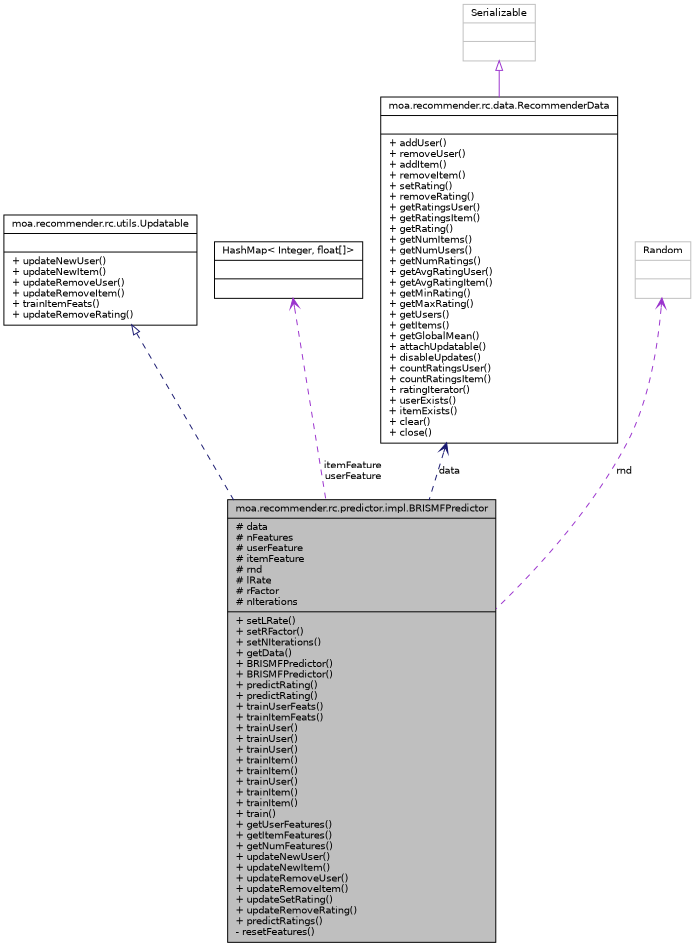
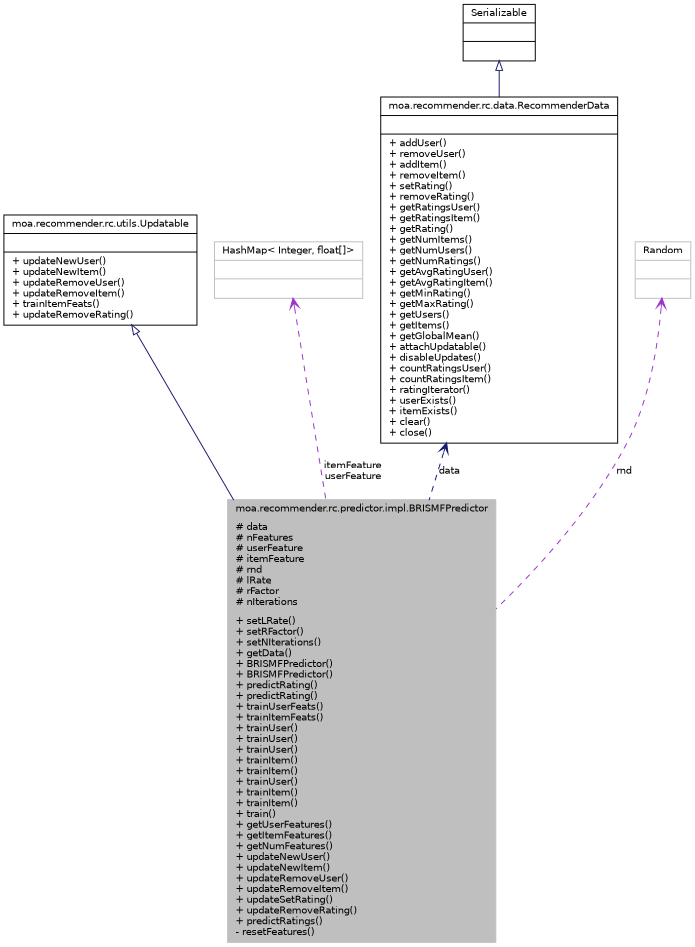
(499, 33) -> (499, 33)
(499, 84) -> (499, 84)
(289, 270) -> (289, 270)
(185, 417) -> (185, 417)
(362, 721) -> (362, 721)
